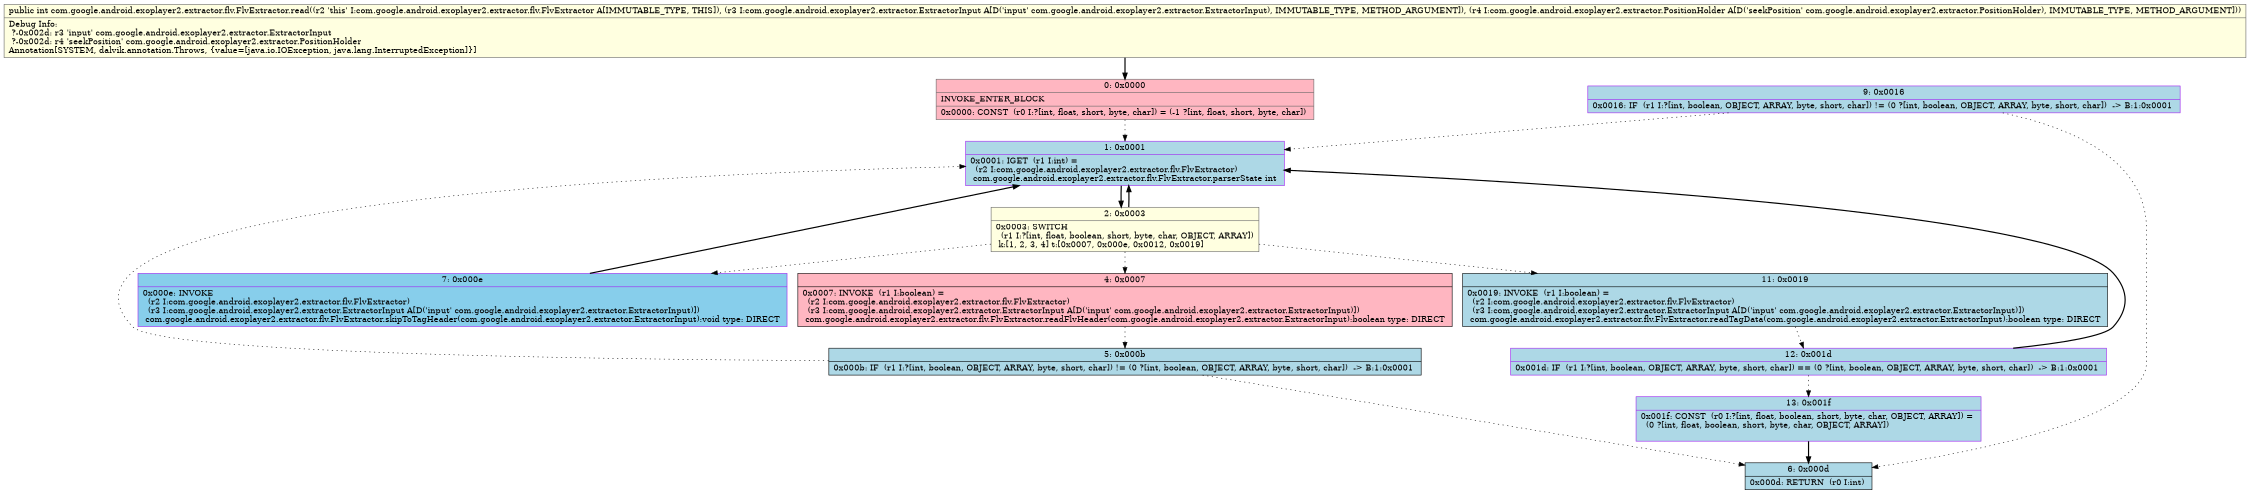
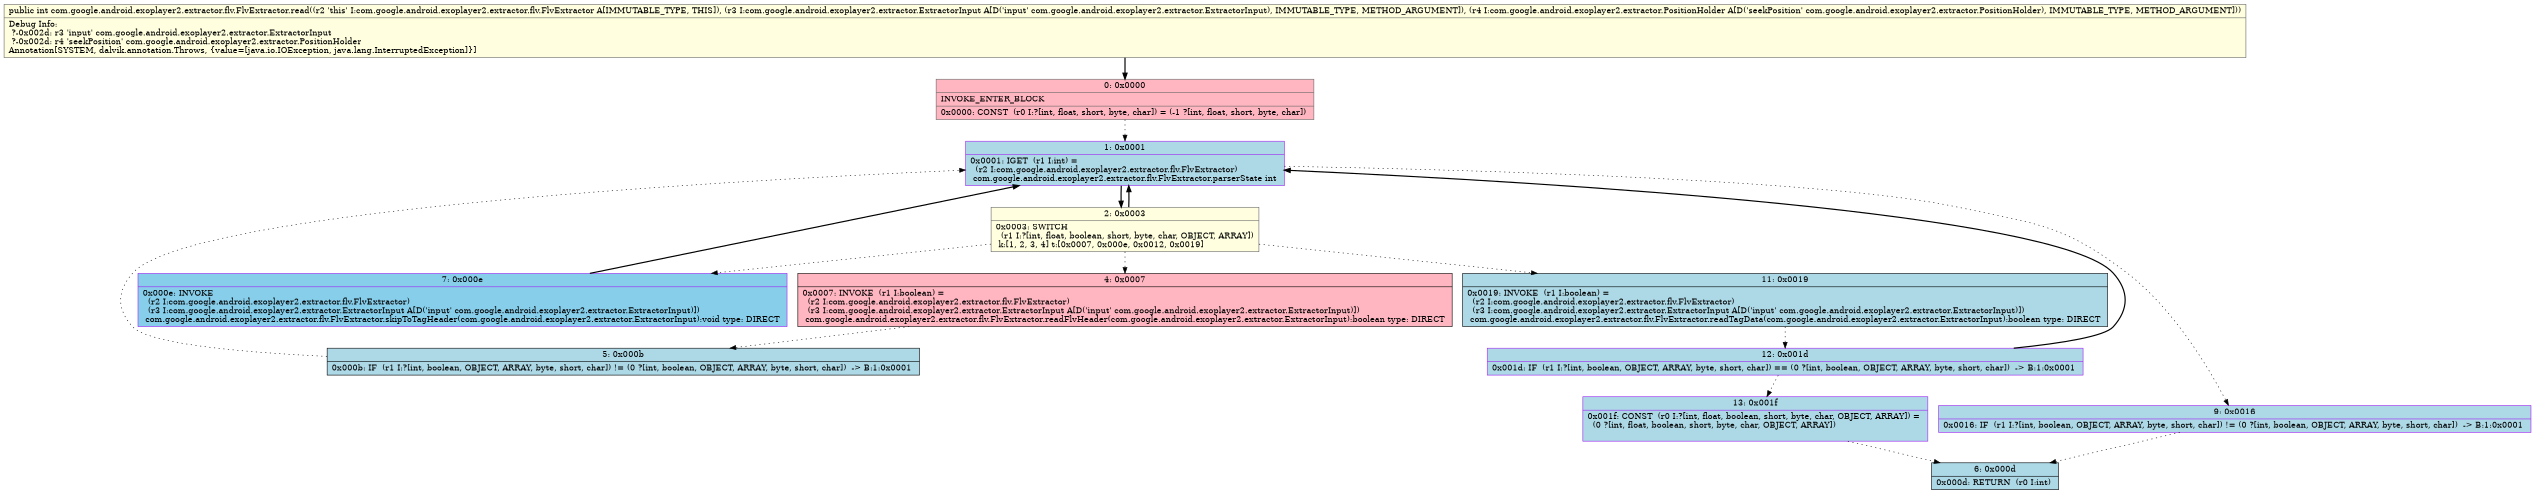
(1509, 131) -> (1794, 187)
(1471, 420) -> none
(1809, 449) -> (1891, 451)
